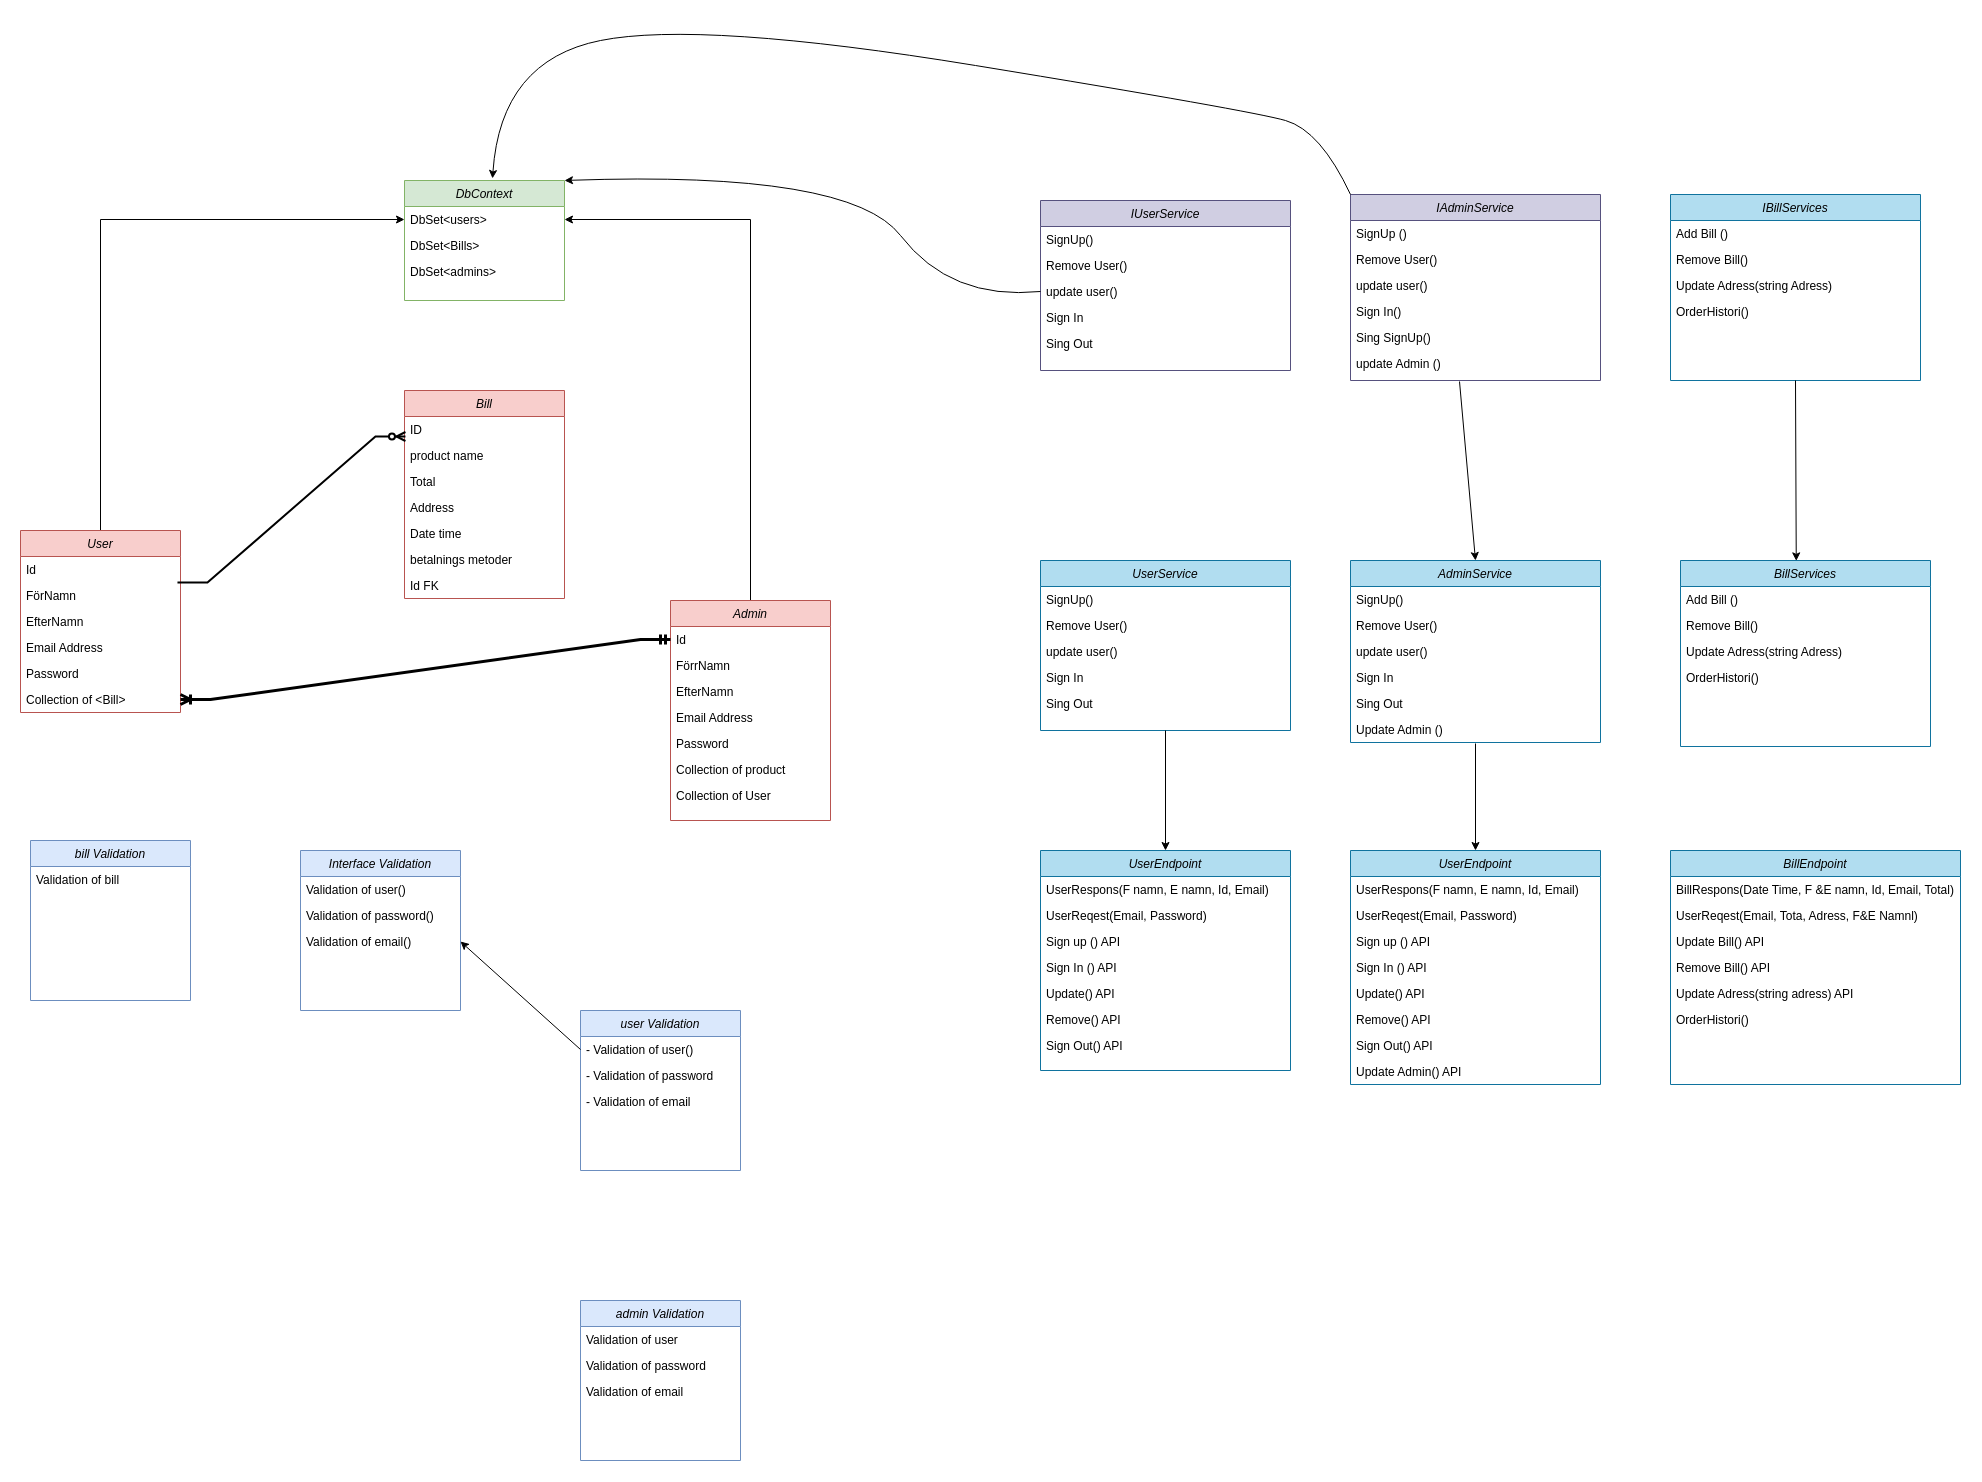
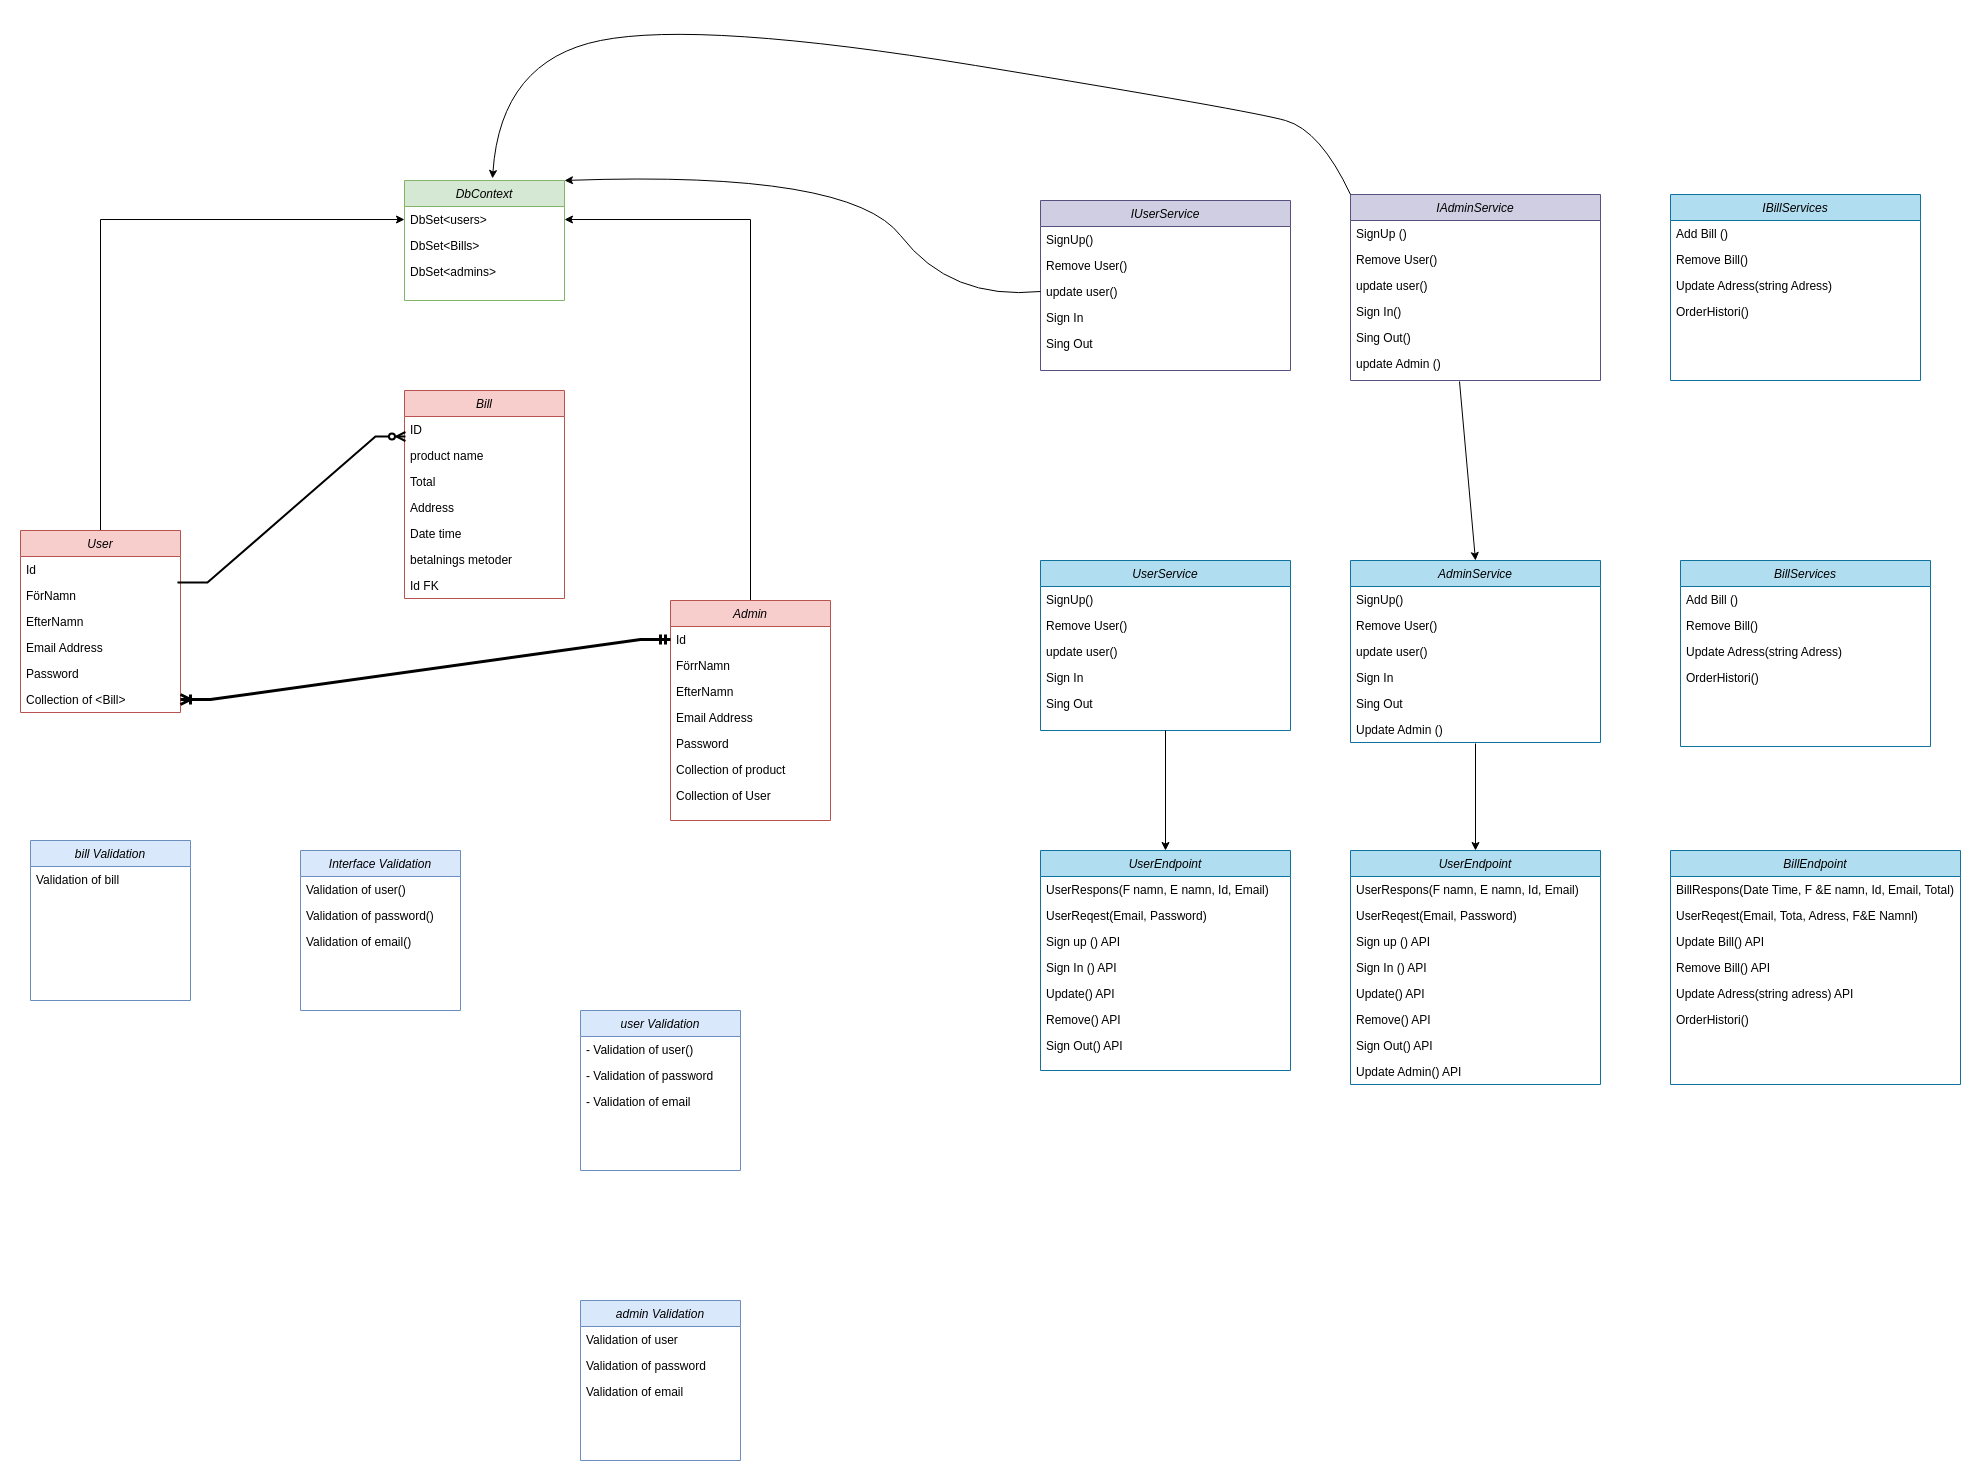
(1395, 338) -> (1386, 338)
(1796, 468) -> none
(522, 997) -> none
